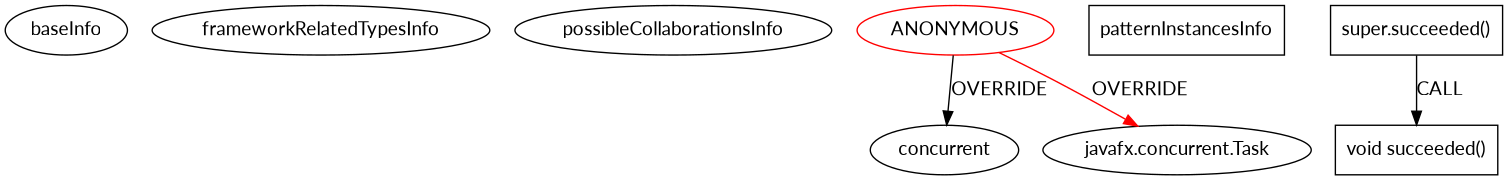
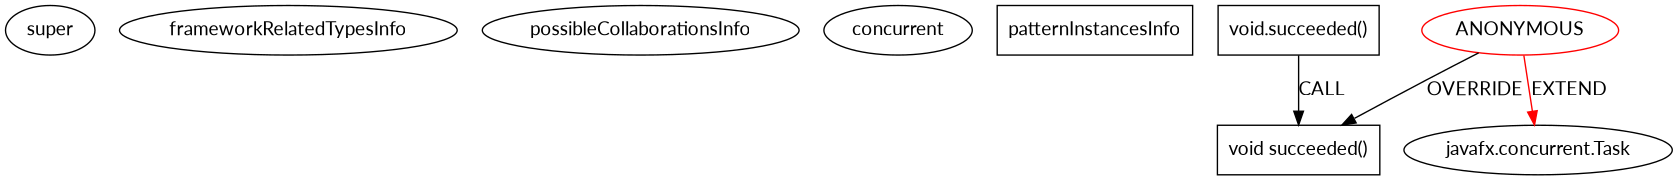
(66, 30) -> (50, 30)
(1417, 30) -> (1299, 30)
(951, 83) -> (1416, 85)
(1140, 90) -> (1569, 90)
